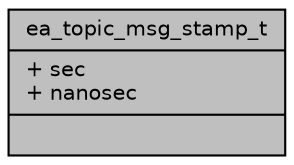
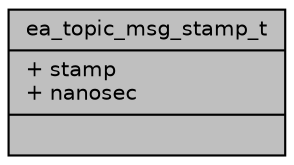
(56, 70) -> (72, 70)
